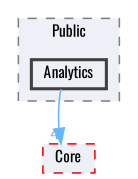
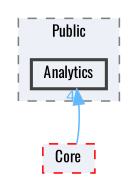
(59, 111) -> (79, 124)
